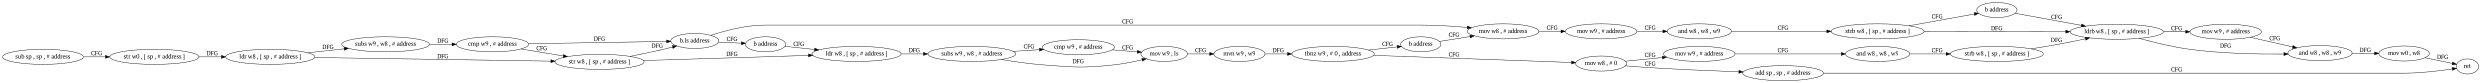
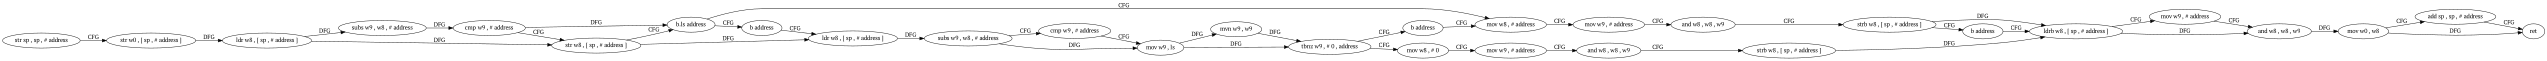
(657, 46) -> (654, 30)
none -> (1234, 47)
(1201, 51) -> (1197, 34)
(43, 57) -> (41, 41)
(1682, 69) -> (2403, 25)
